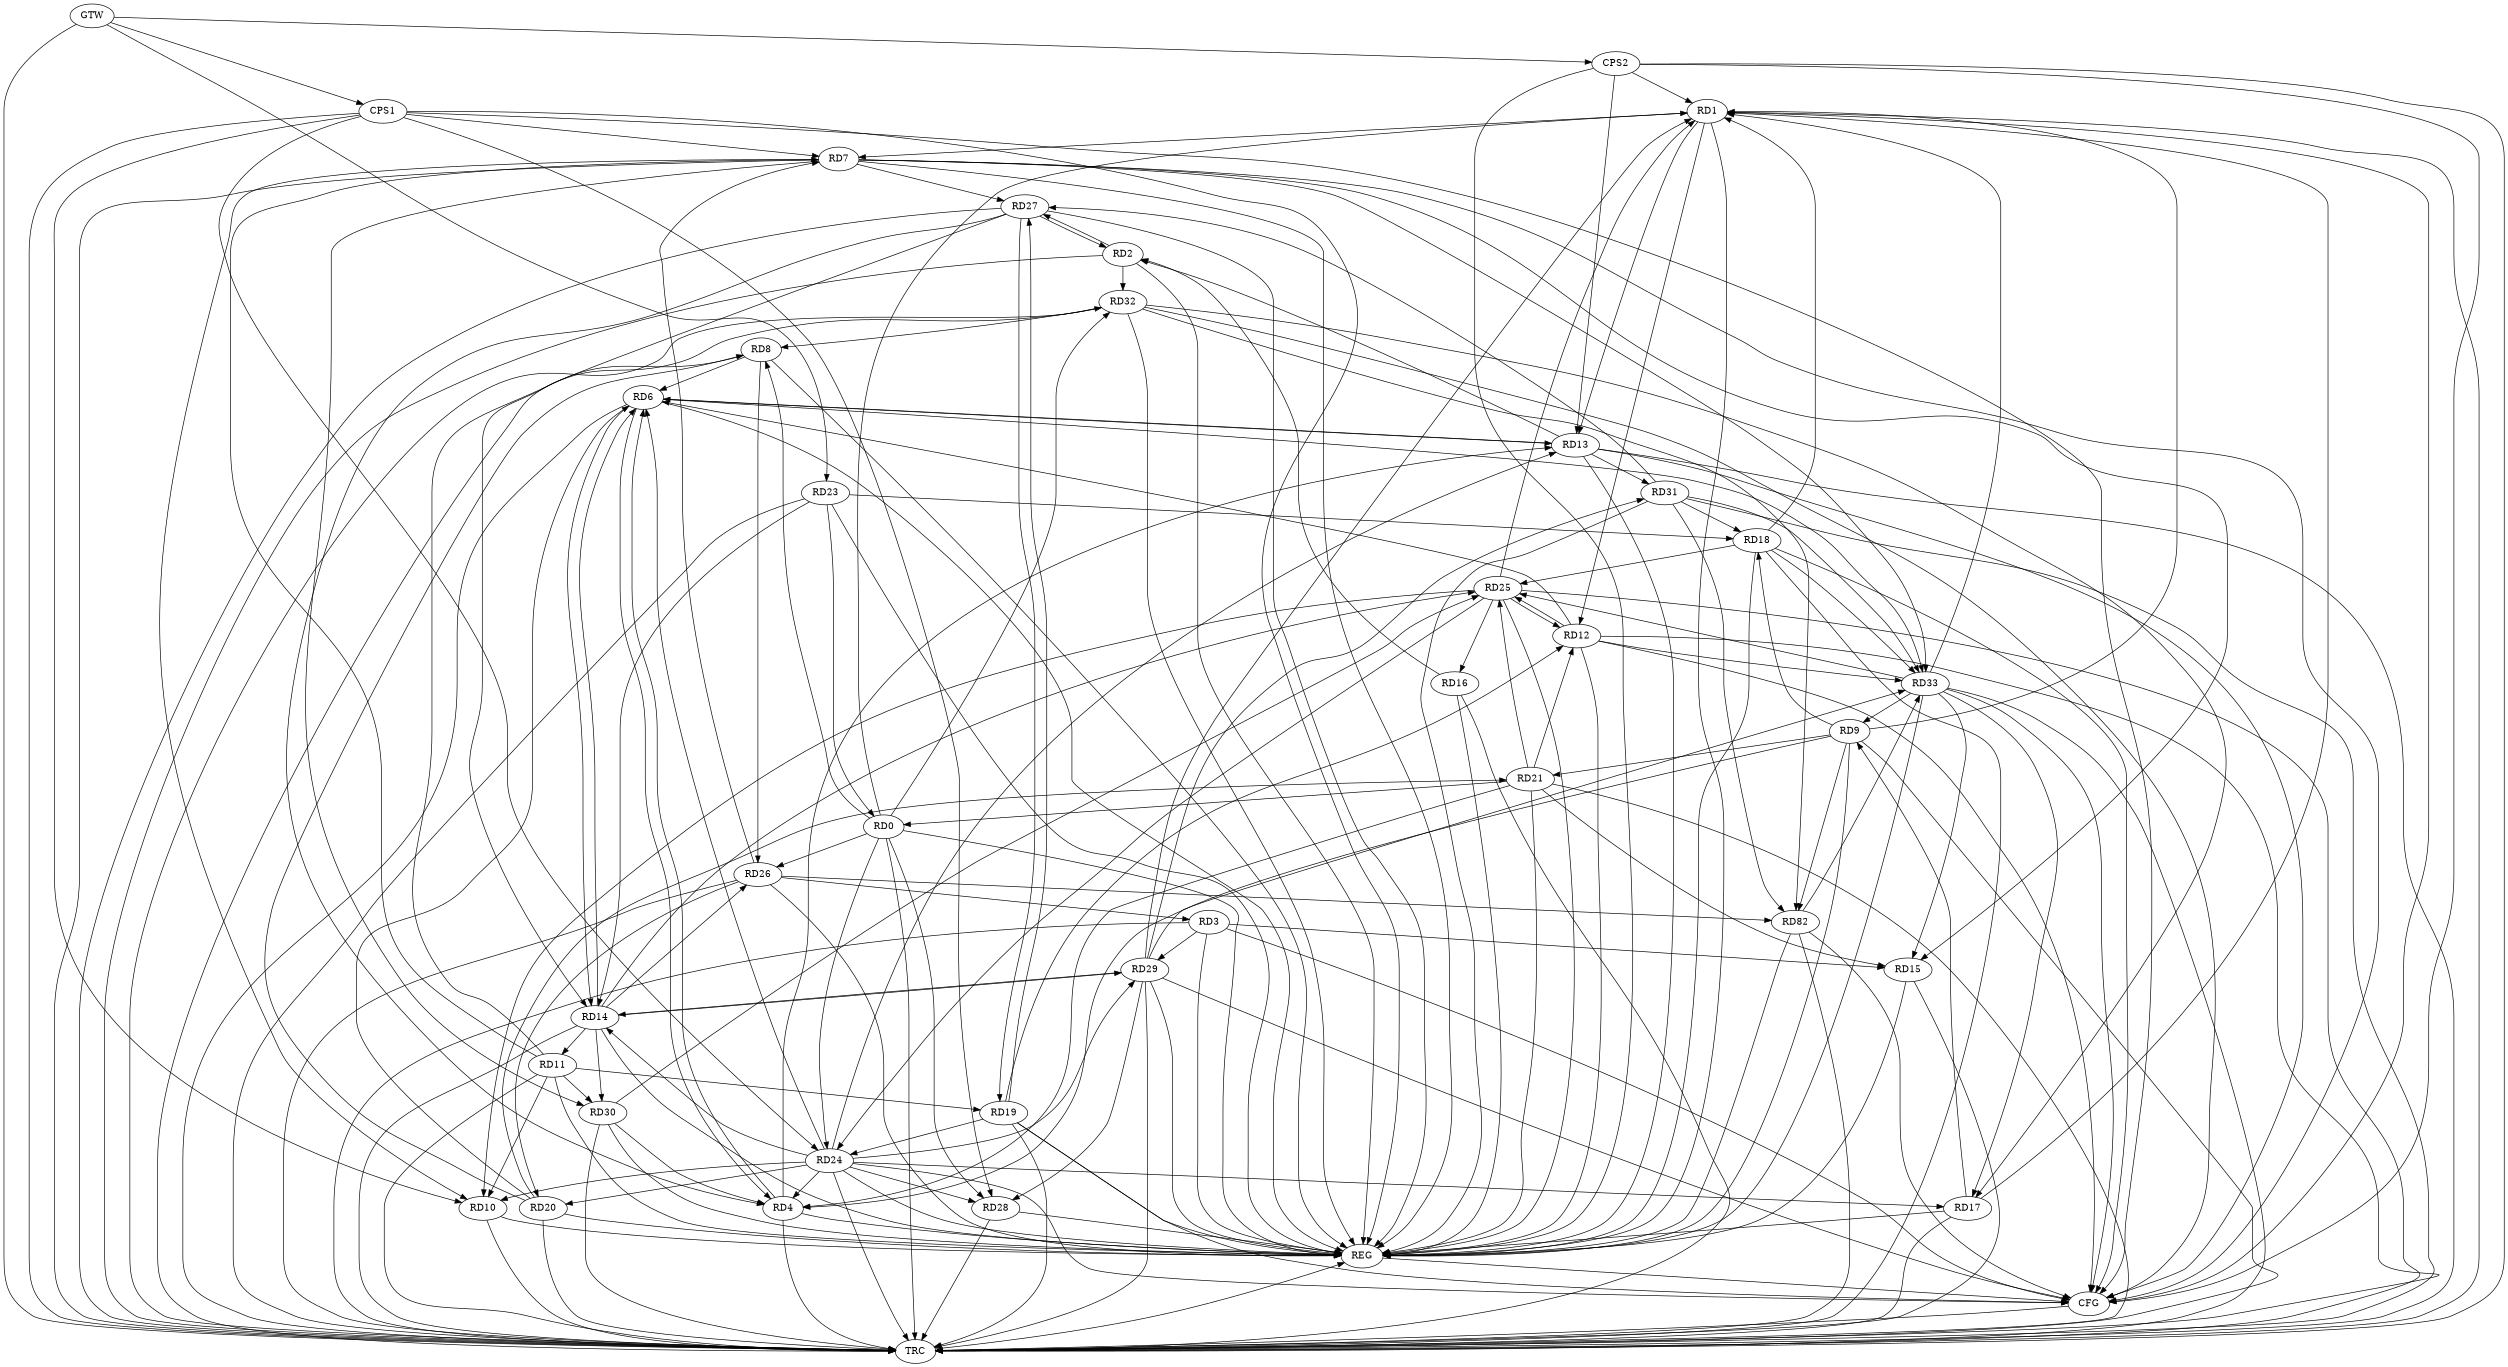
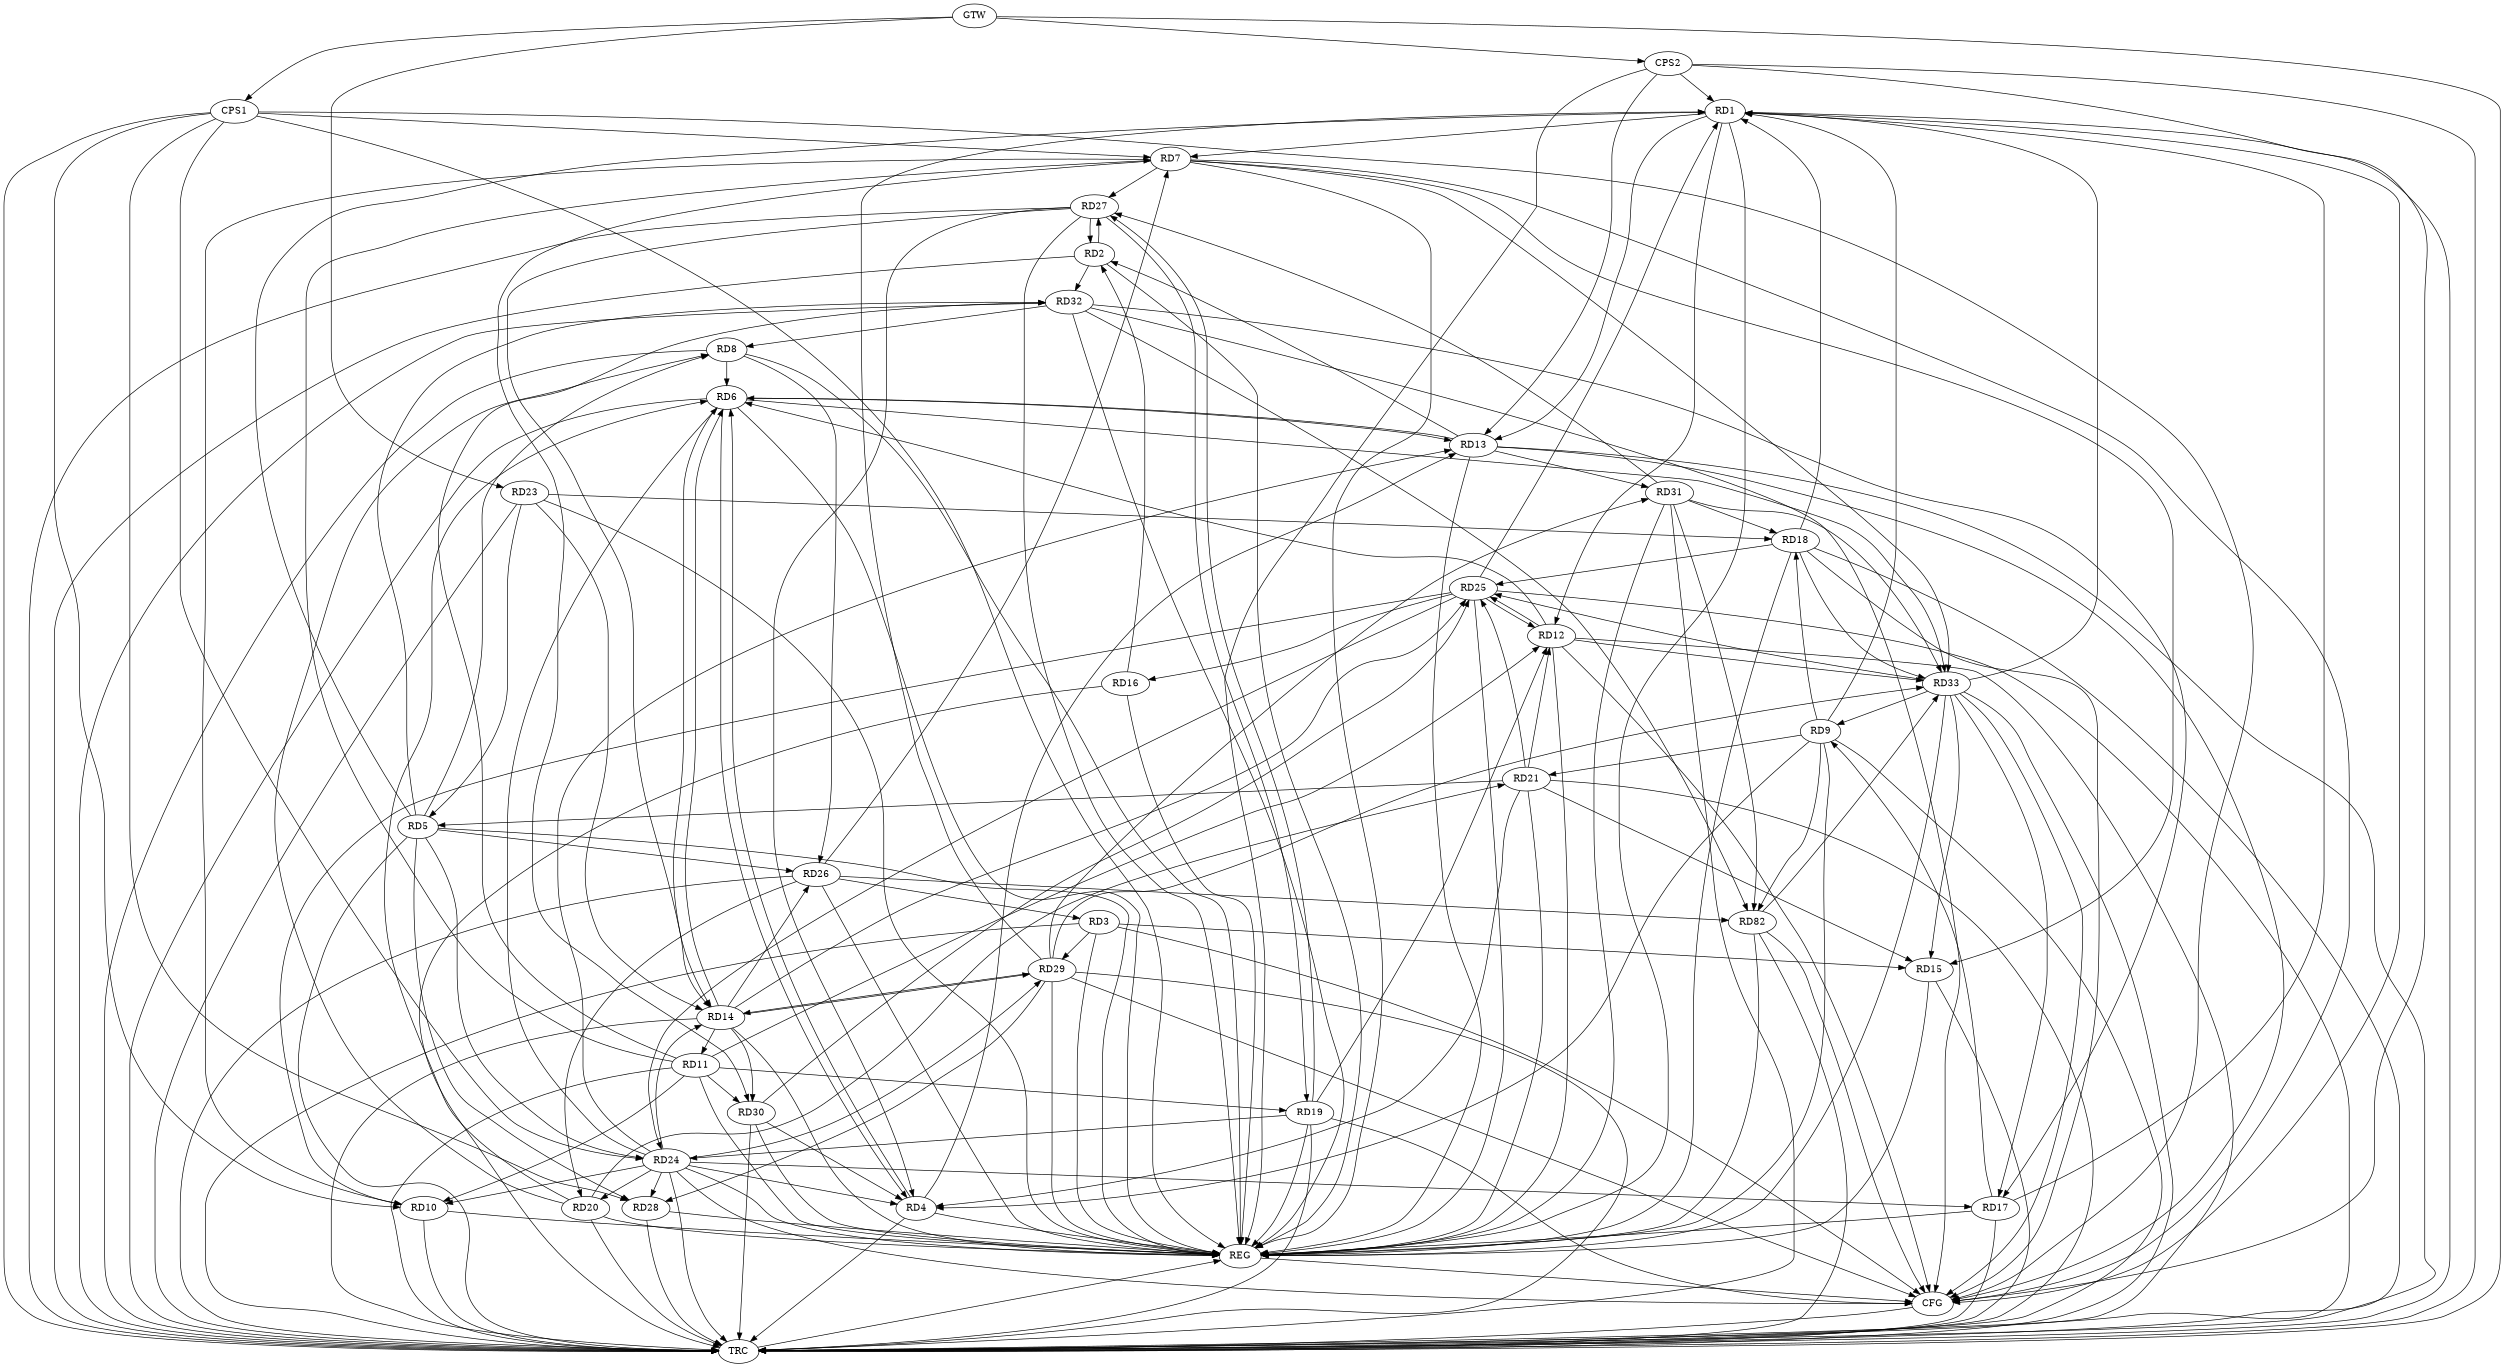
(80, 810) -> none
(884, 827) -> (418, 827)
none -> (1108, 871)
